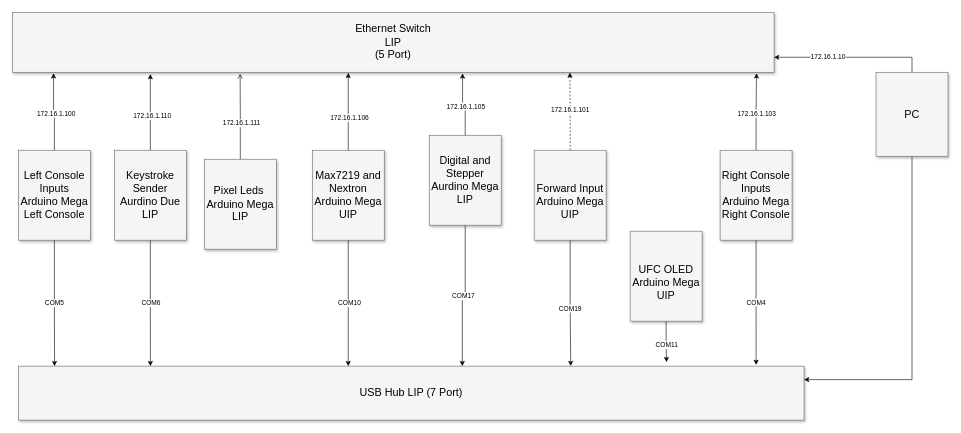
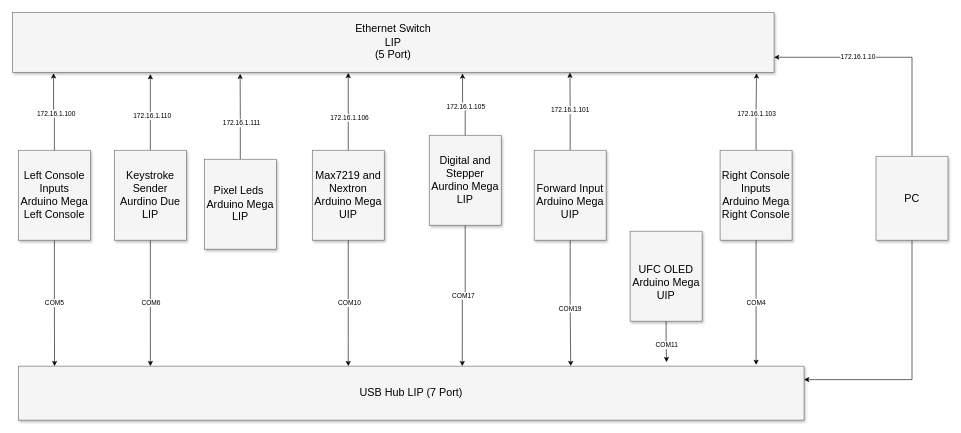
(240, 78) -> (240, 79)
(570, 113) -> (570, 113)
(912, 114) -> (912, 198)
